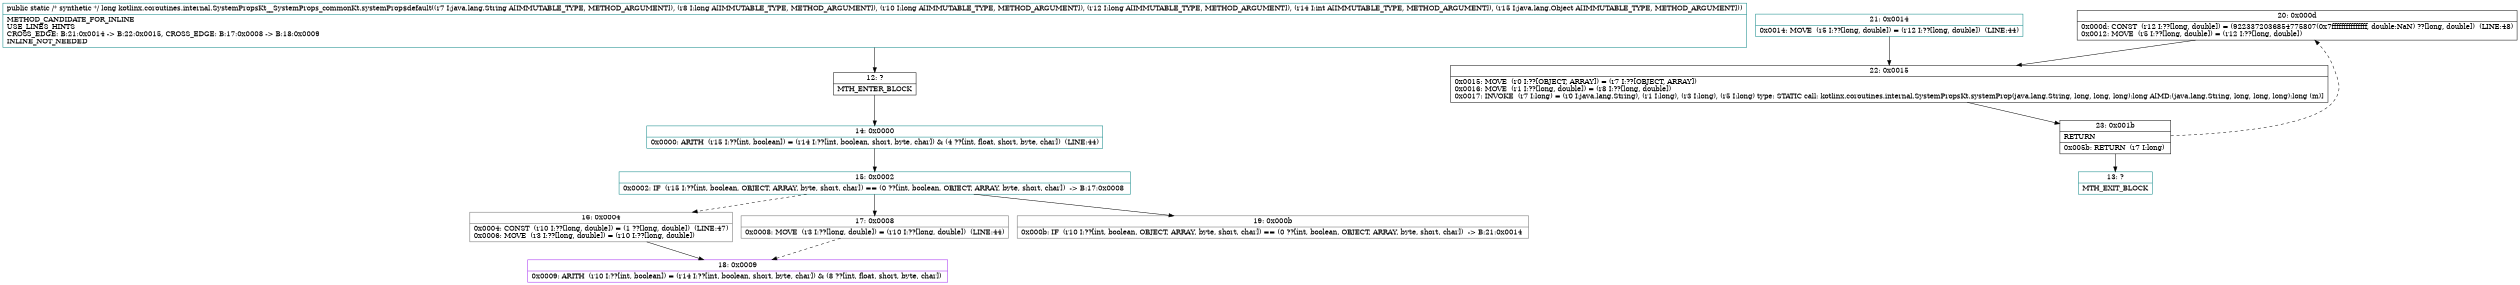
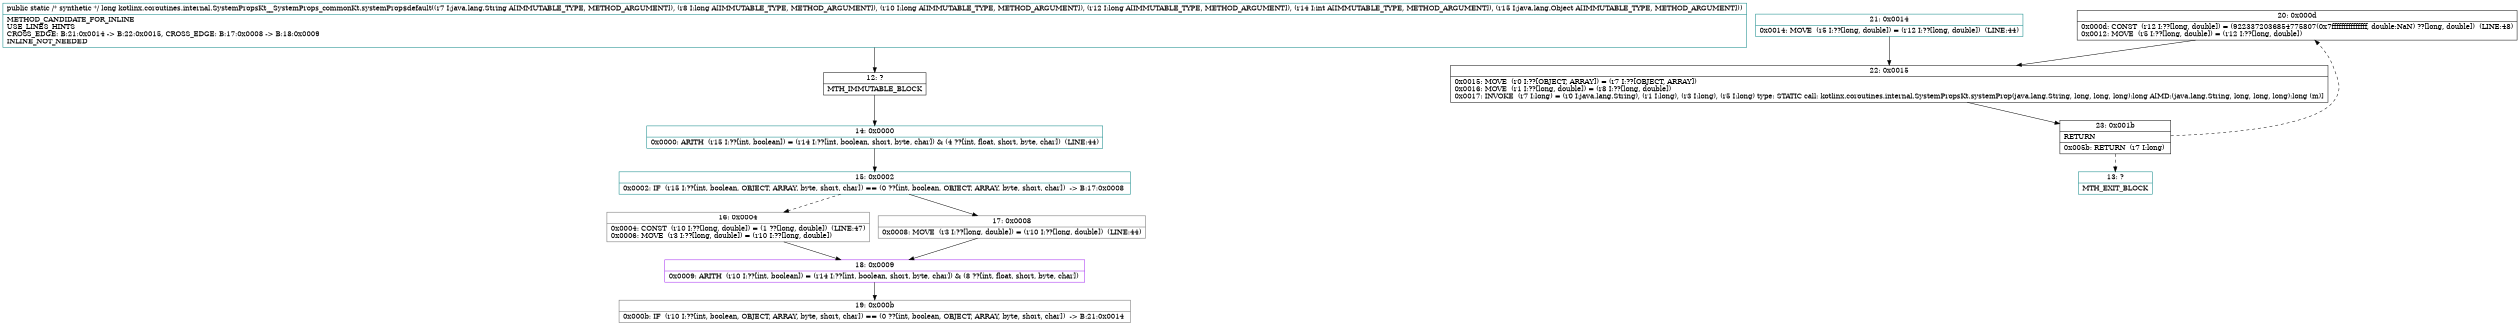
(875, 89) -> (875, 89)
(2115, 160) -> (2115, 160)
(1071, 205) -> (875, 289)
(809, 248) -> (946, 248)
